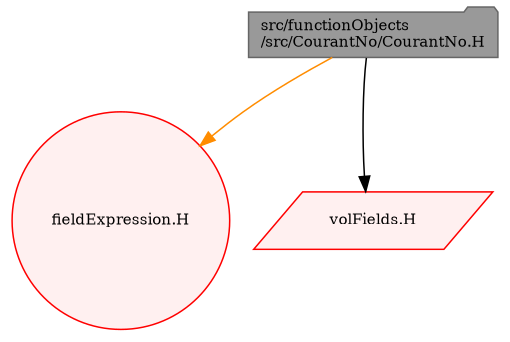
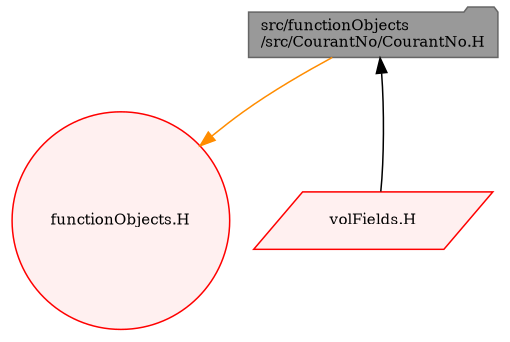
(363, 117) -> (383, 132)
(121, 221) -> (121, 221)
